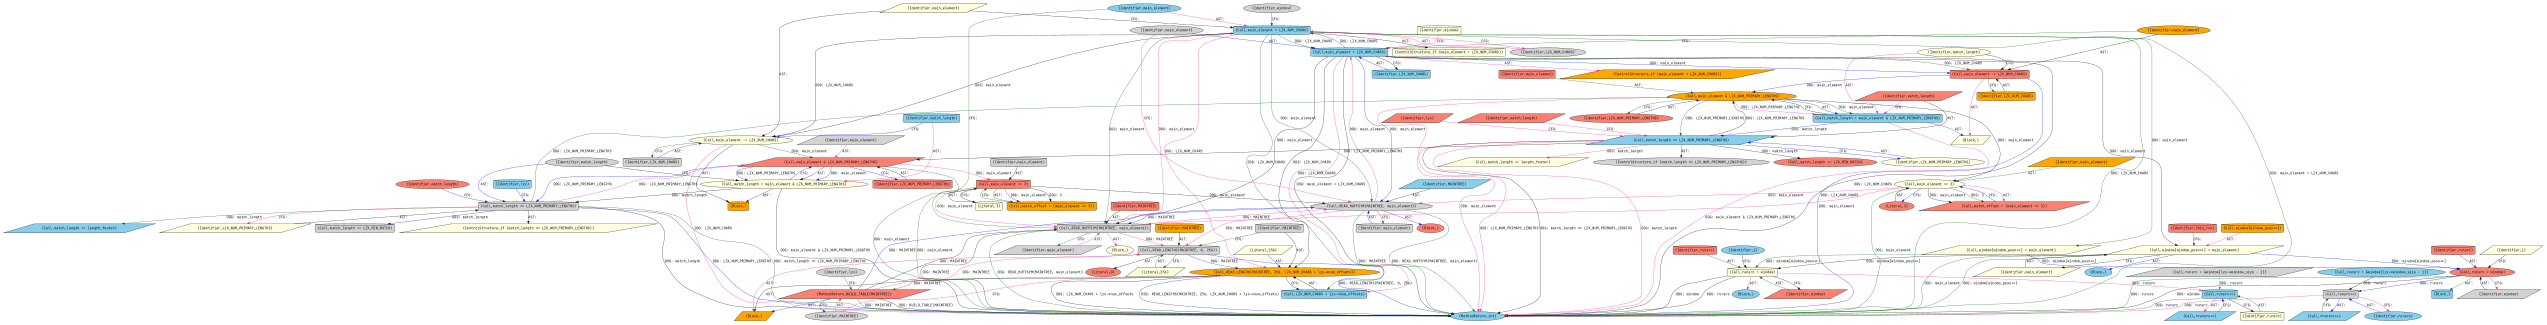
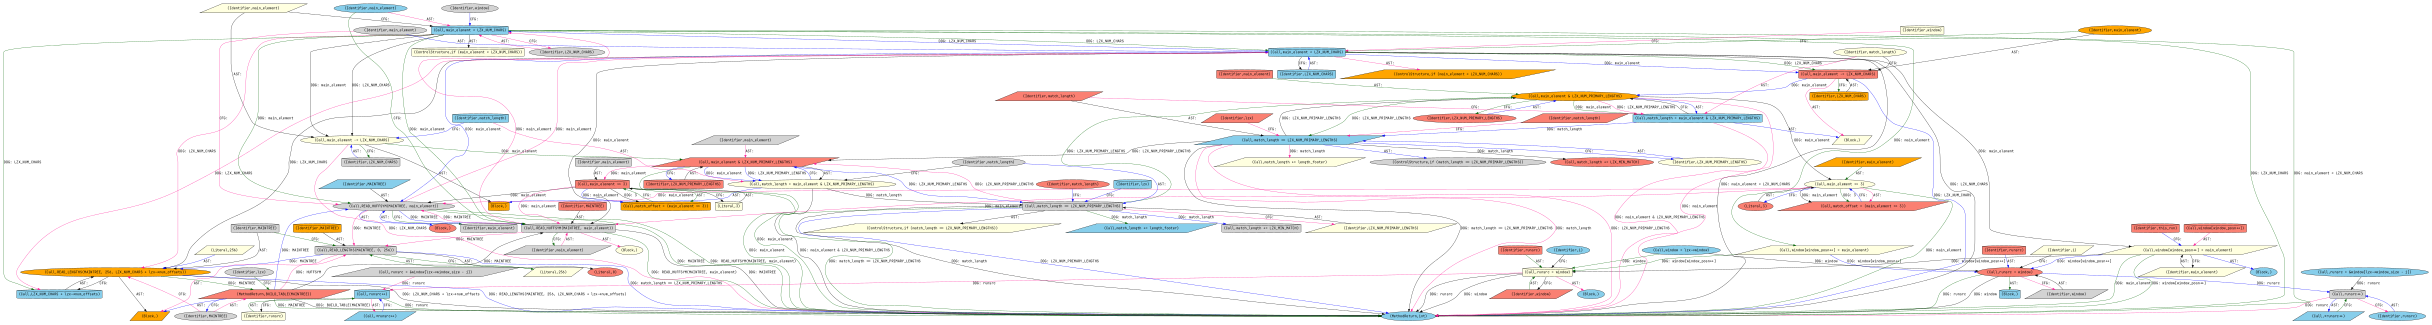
(2253, 228) -> (2215, 228)
none -> (1681, 250)
(976, 272) -> (309, 272)
(1376, 283) -> (676, 283)
